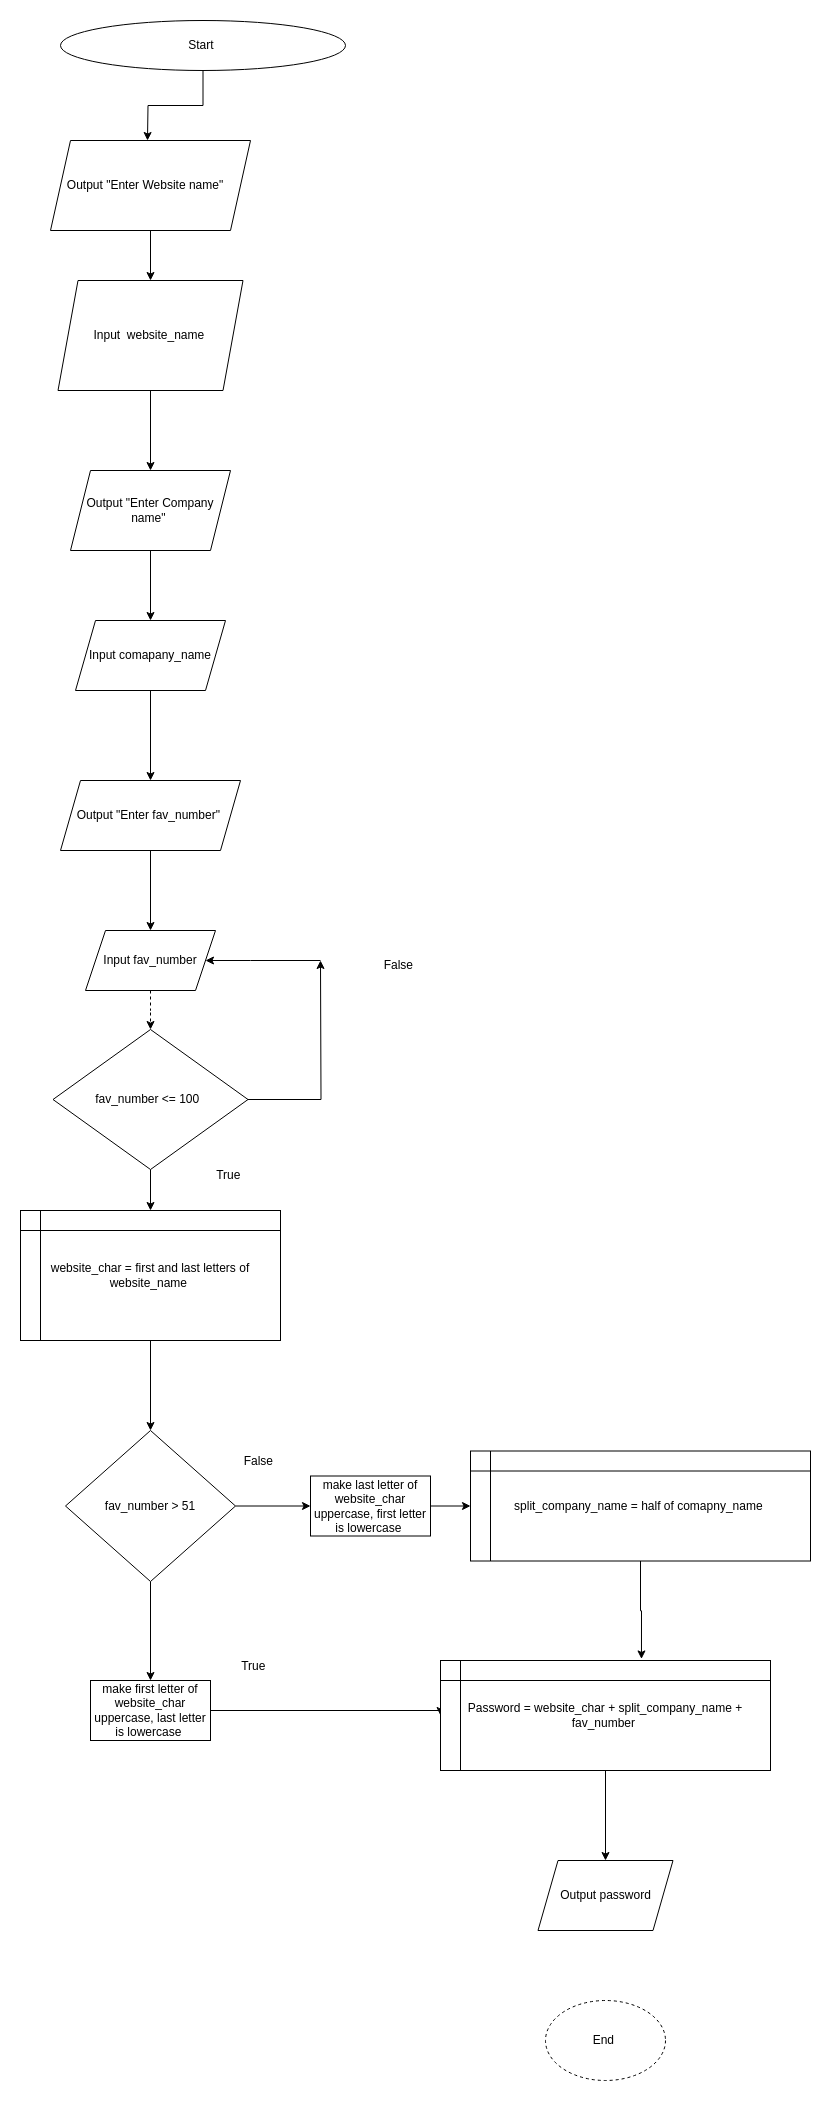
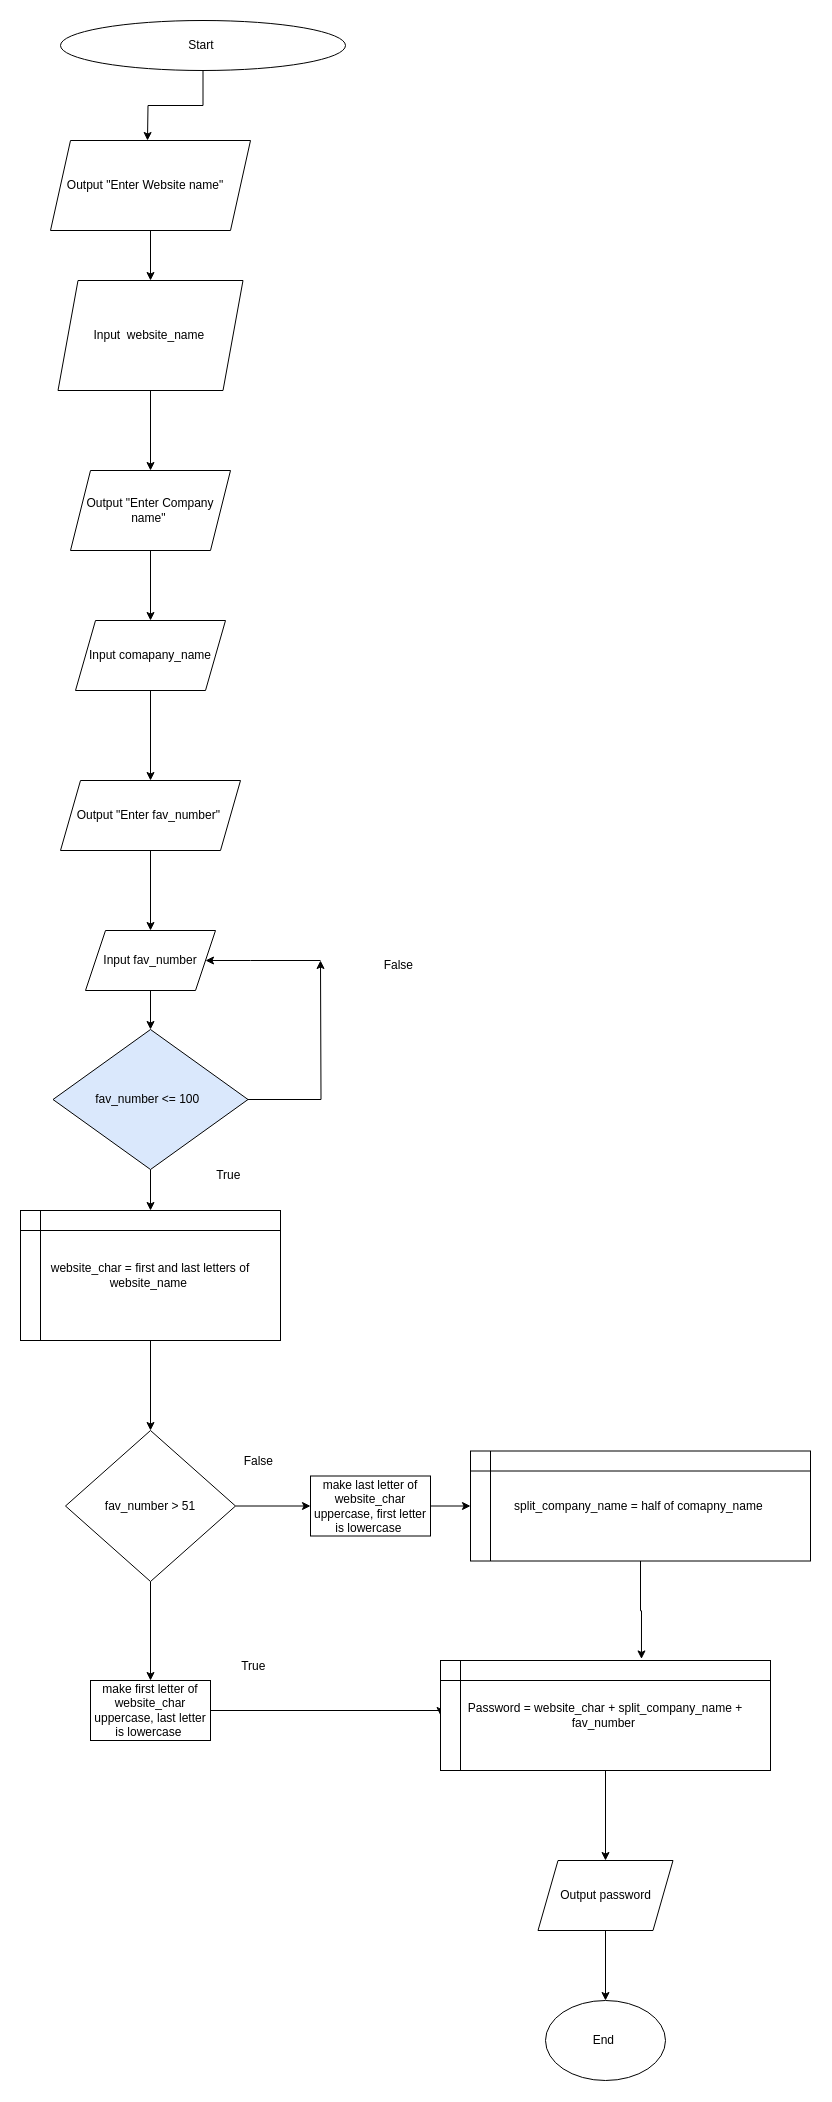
(151, 1008) -> (151, 1008)
(151, 1100) -> (151, 1100)
none -> (606, 1962)
(606, 2041) -> (606, 2041)
